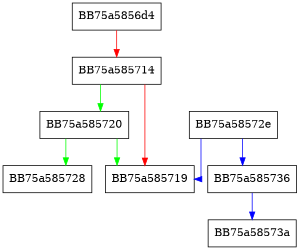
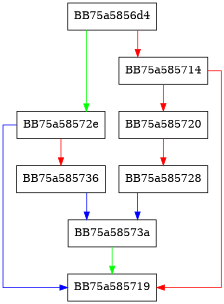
none -> (86, 67)
(100, 94) -> (163, 94)
(66, 148) -> (163, 148)
(117, 148) -> (112, 257)
(243, 148) -> (61, 148)
none -> (138, 202)
